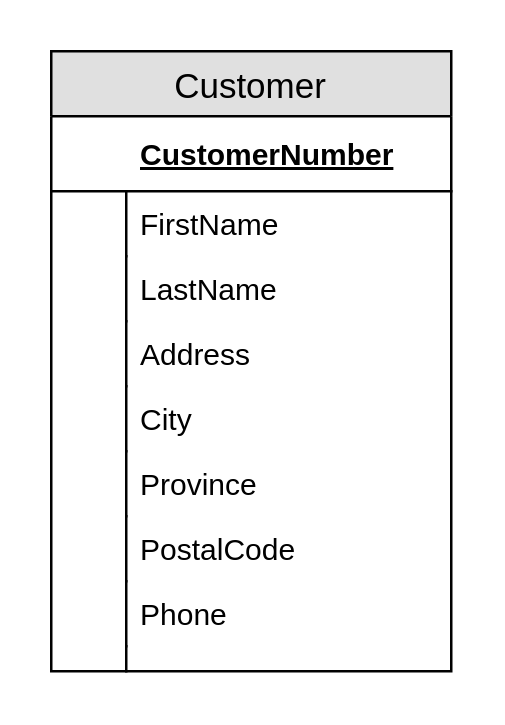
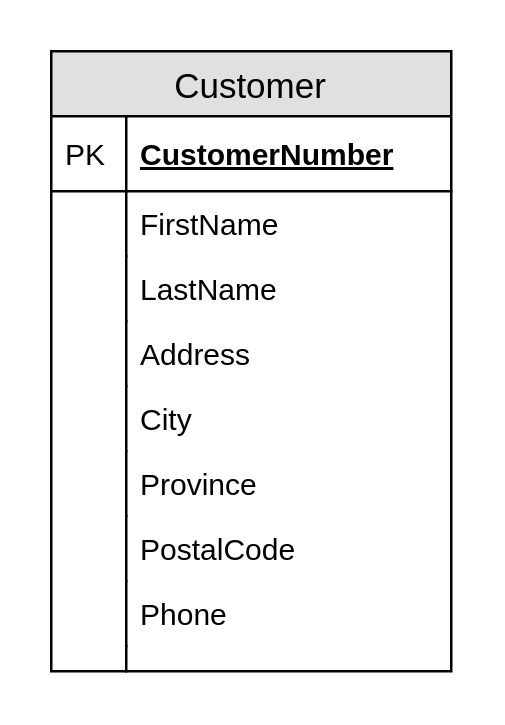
none -> (89, 154)
